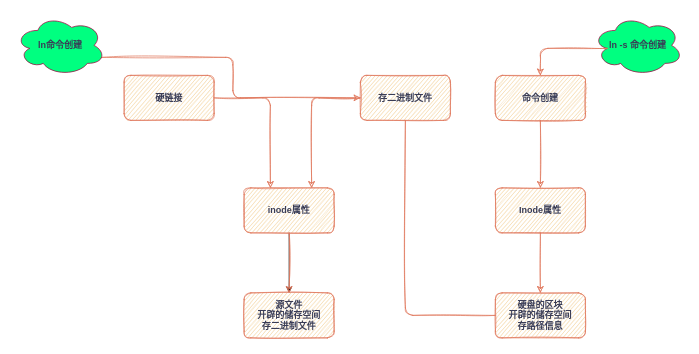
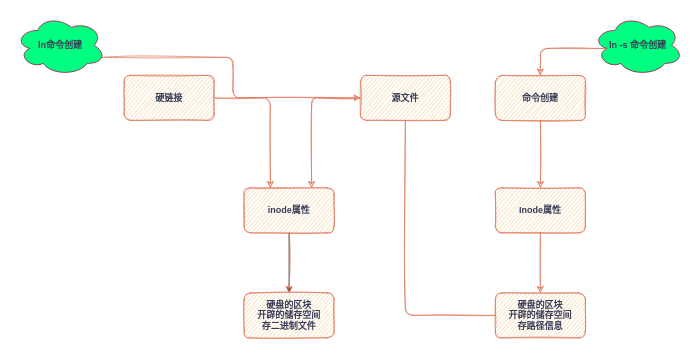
(405, 98) -> (405, 98)
(289, 315) -> (289, 315)
